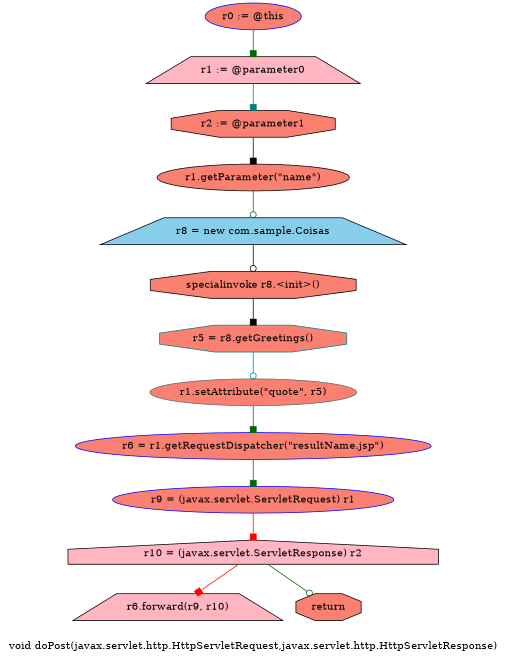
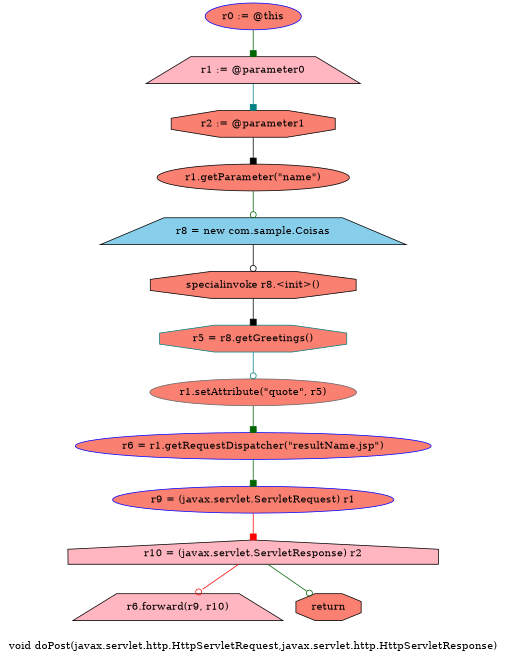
(220, 577) -> (220, 577)
